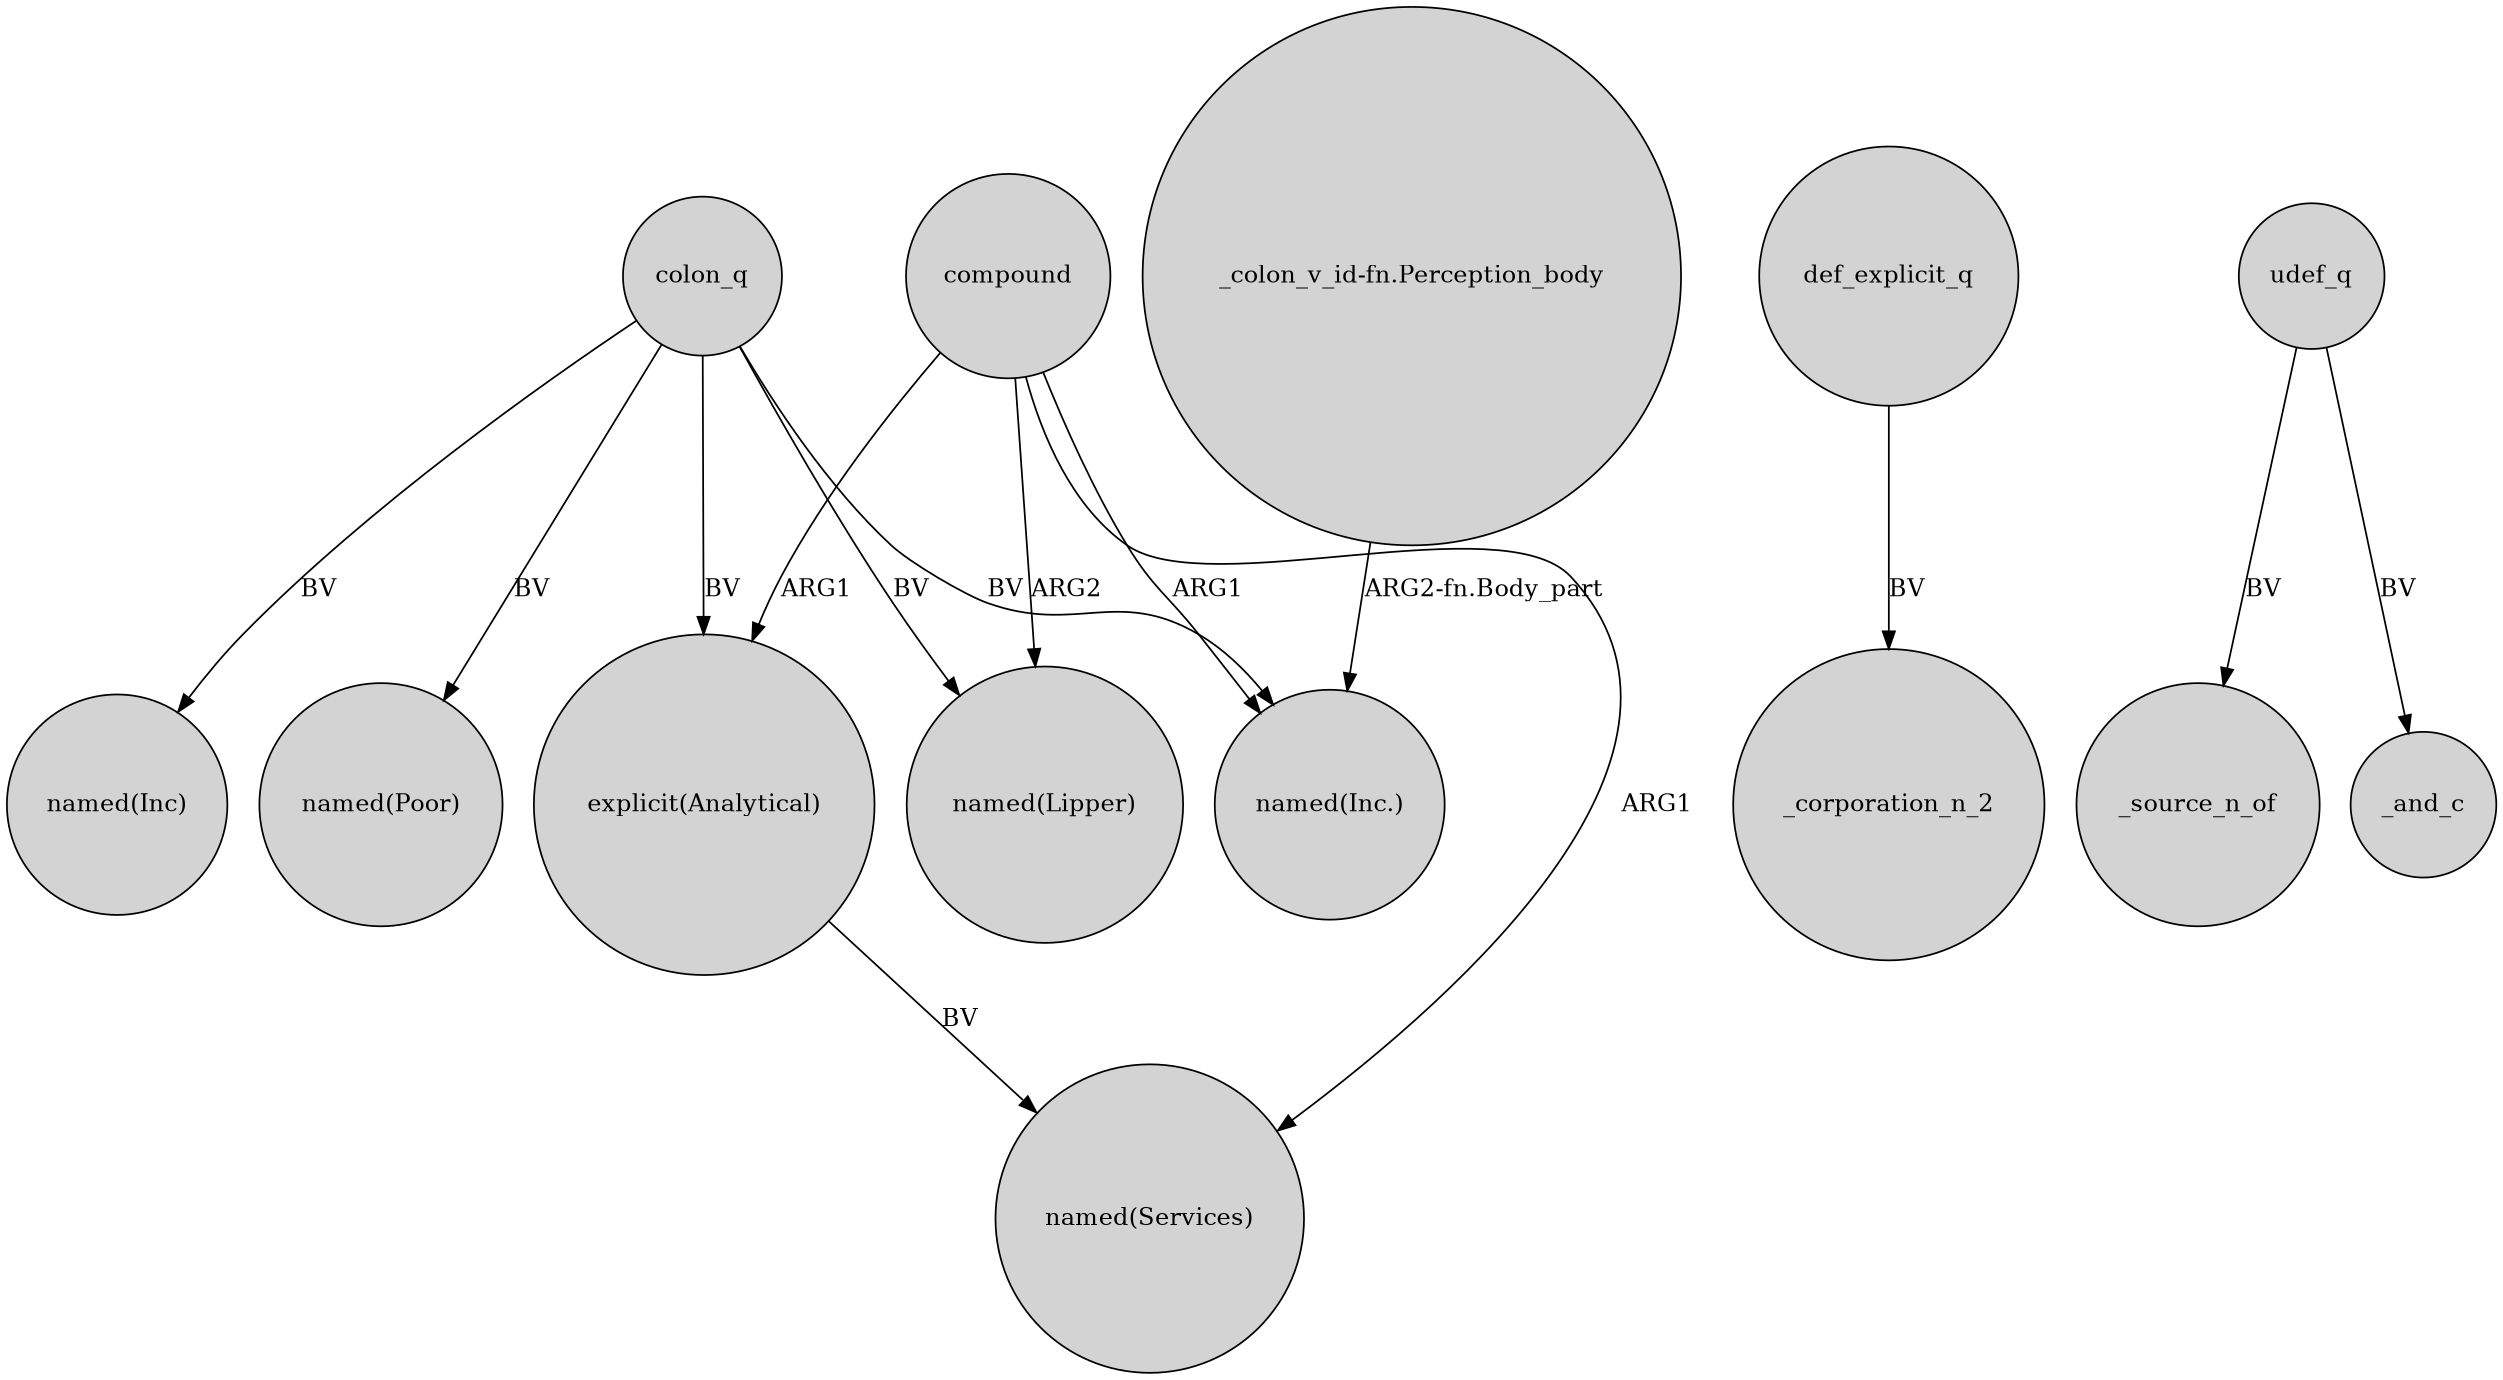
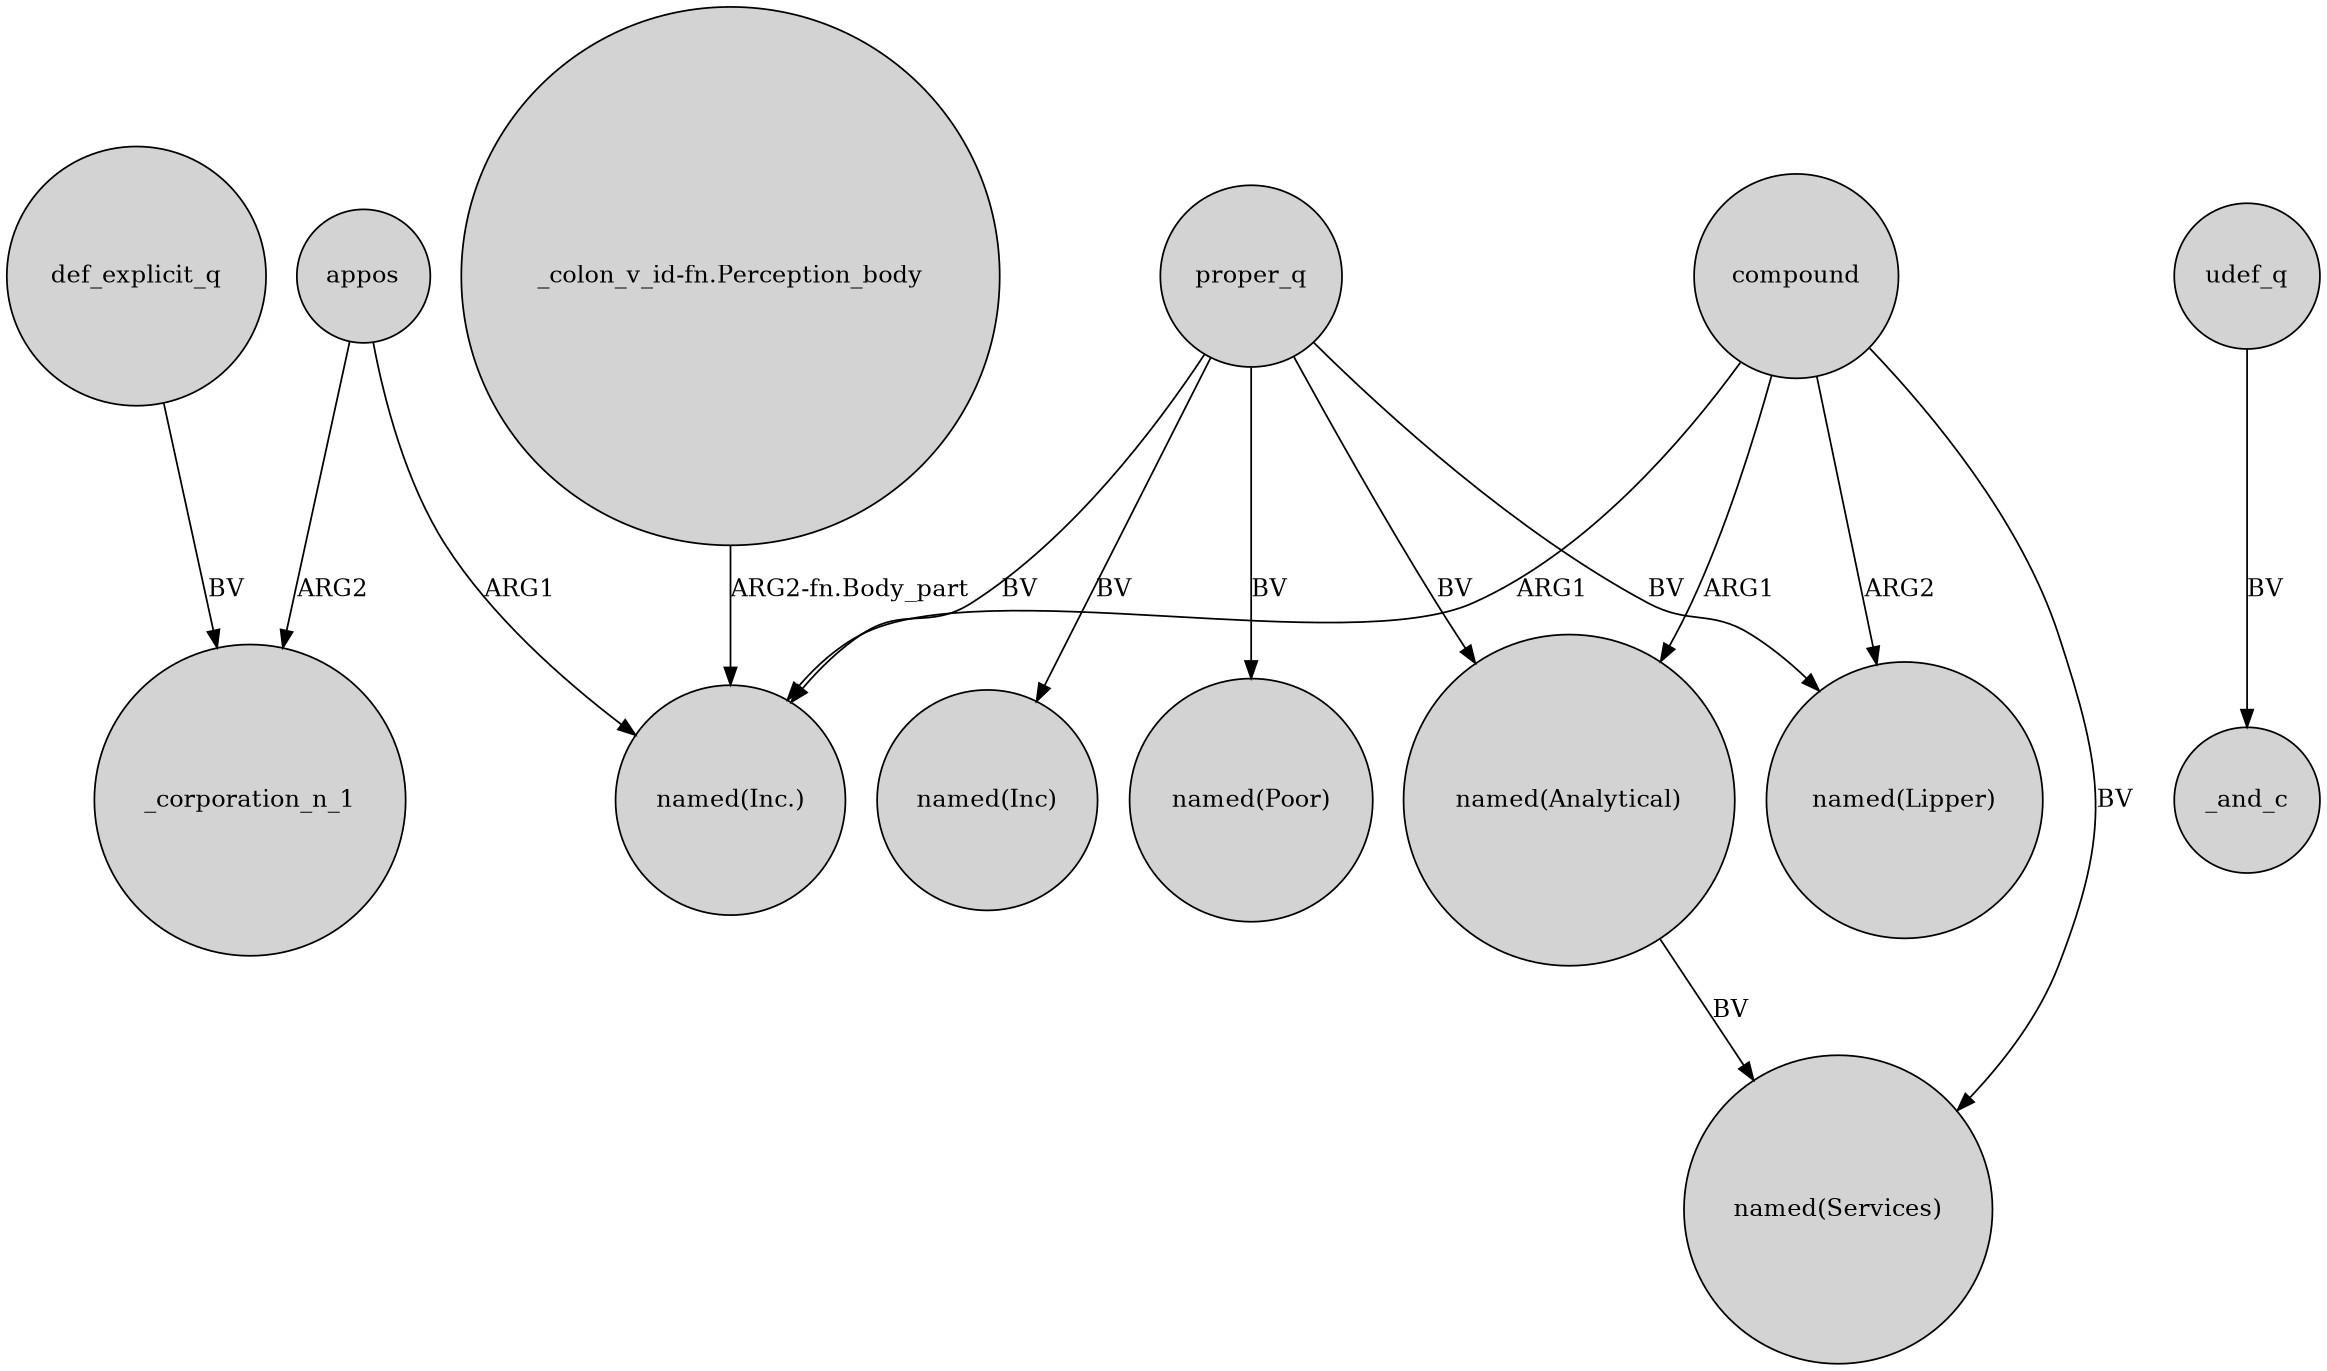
none -> (364, 276)
(702, 276) -> (1251, 276)
(704, 805) -> (1569, 800)
(1657, 805) -> (2115, 800)
(1889, 805) -> (250, 800)
(2198, 805) -> none
